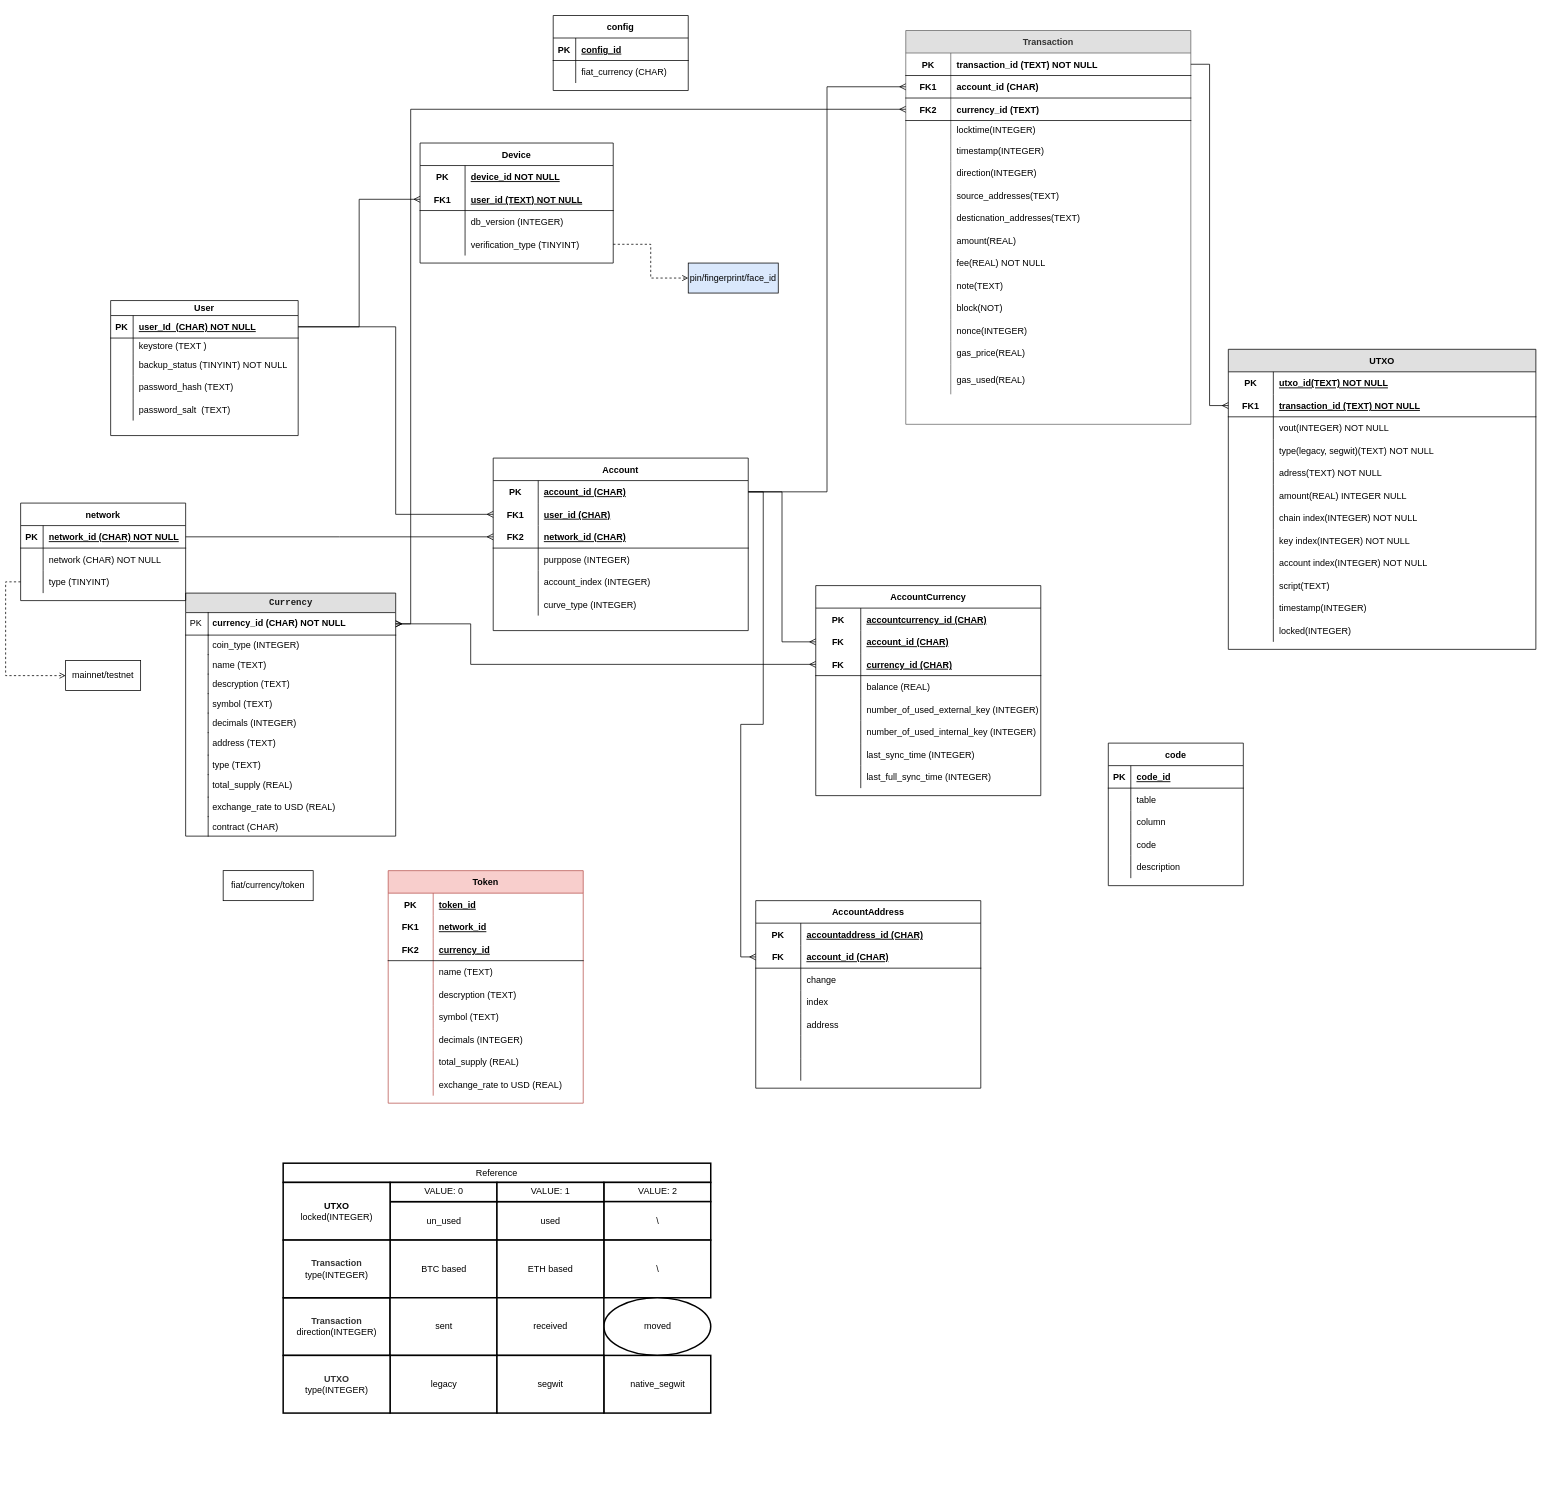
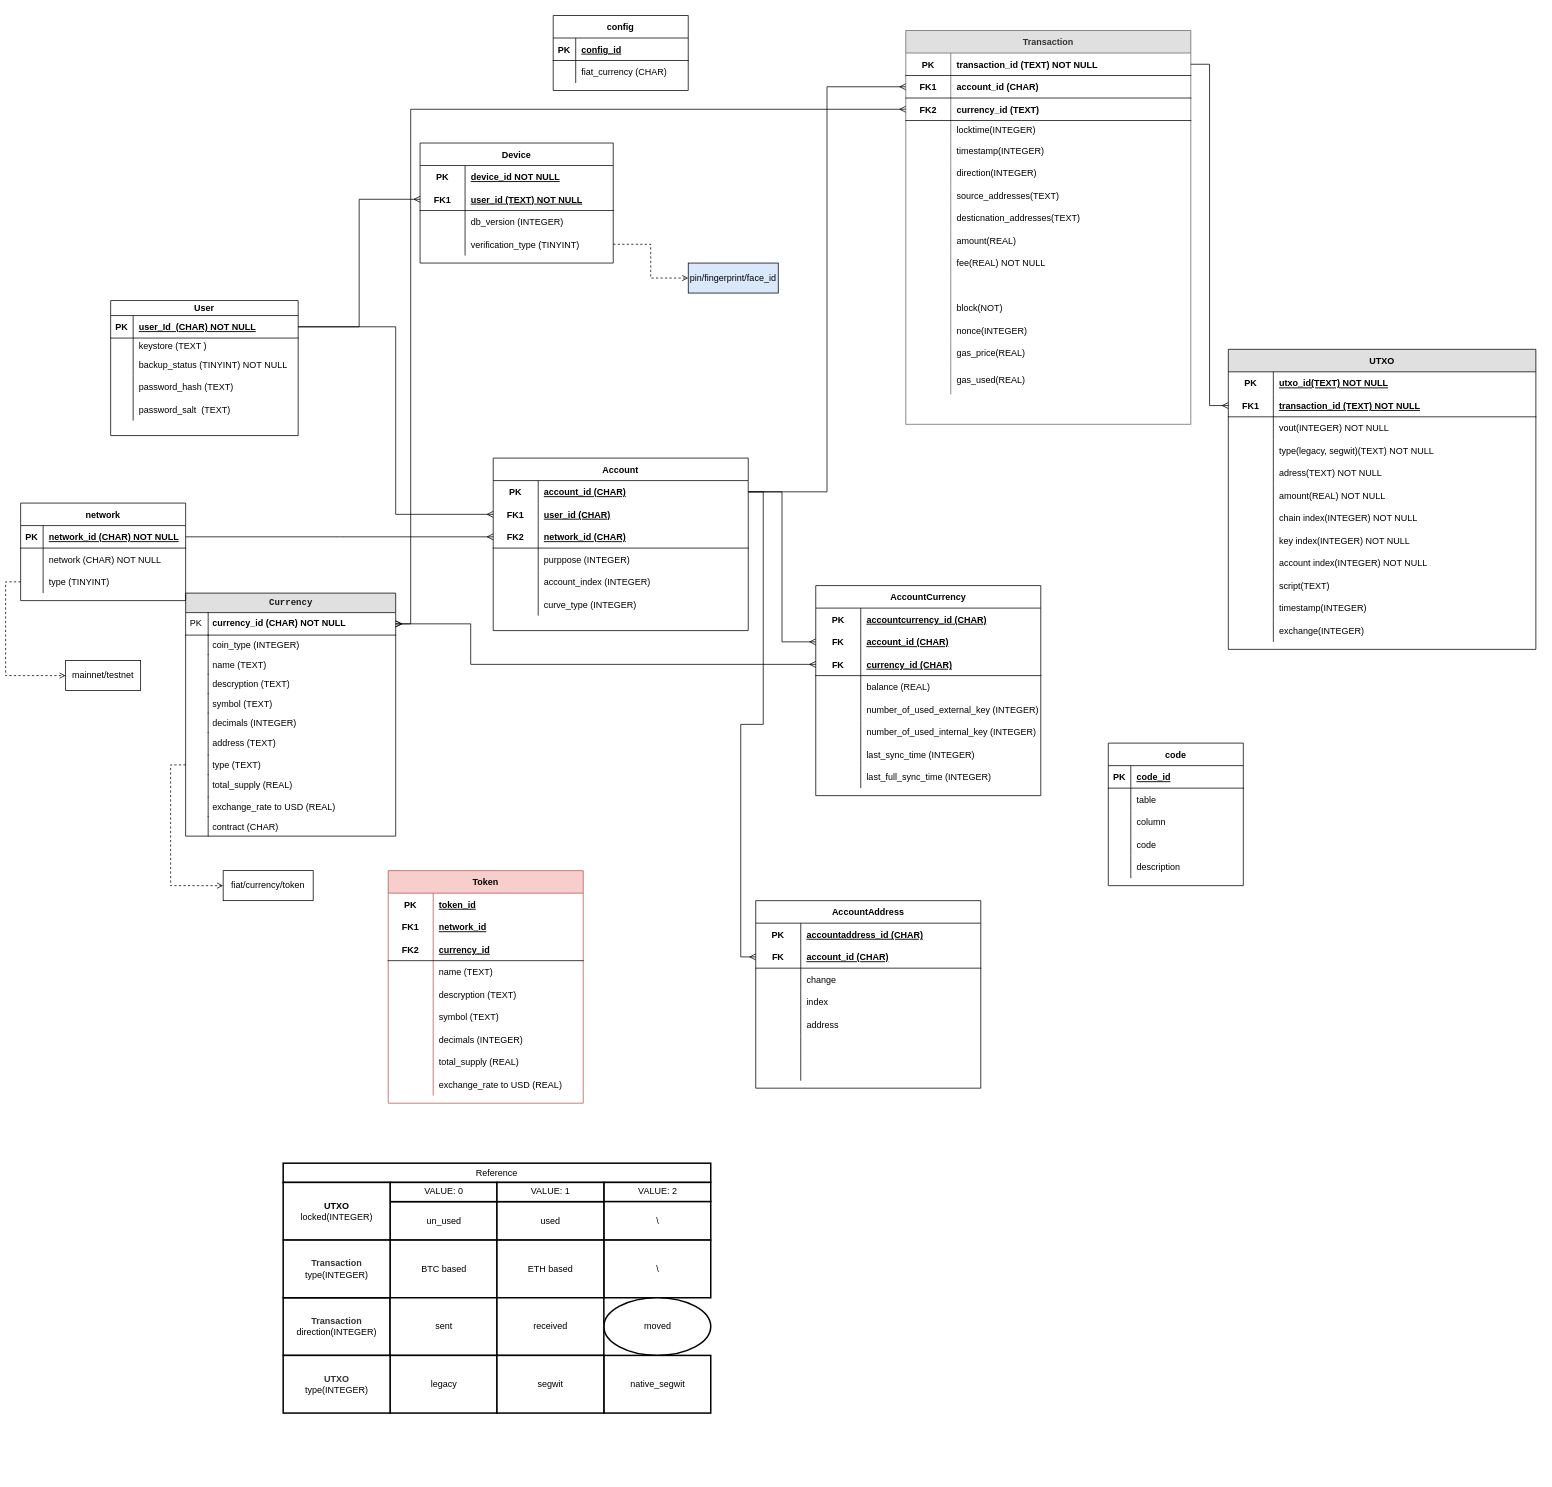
(1071, 285) -> none
(1339, 496) -> (1329, 496)
(1315, 631) -> (1322, 631)
none -> (171, 842)
